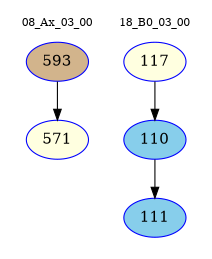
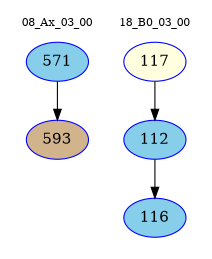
(57, 95) -> (57, 95)
(57, 140) -> (57, 62)
(155, 140) -> (155, 140)
(155, 218) -> (155, 218)
